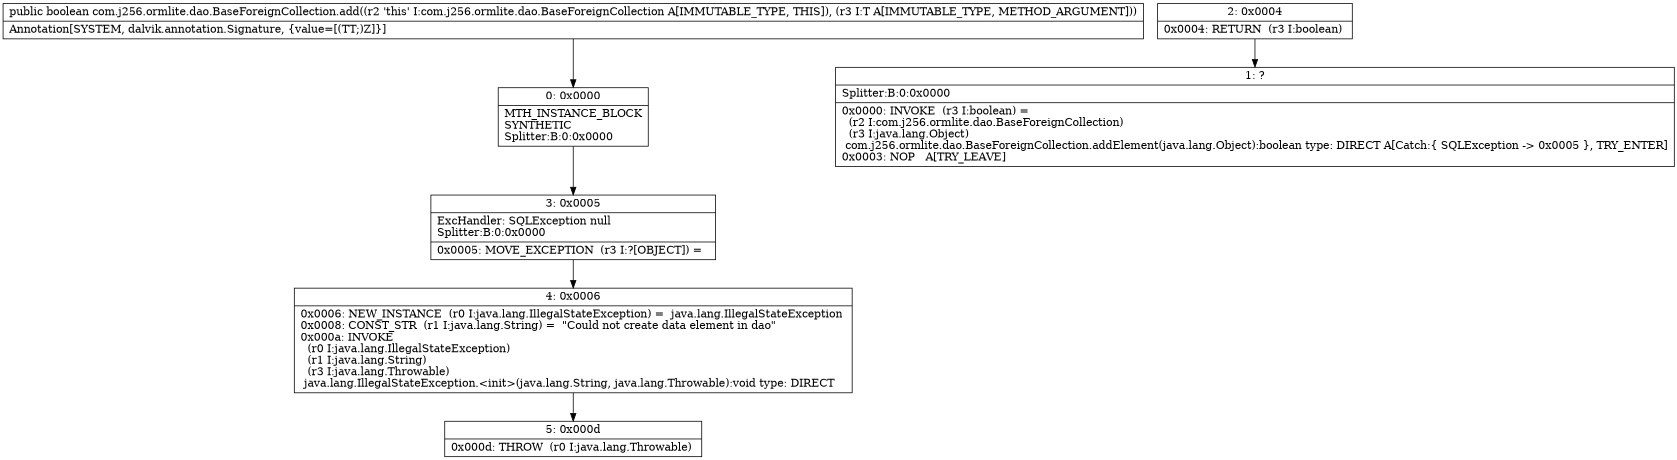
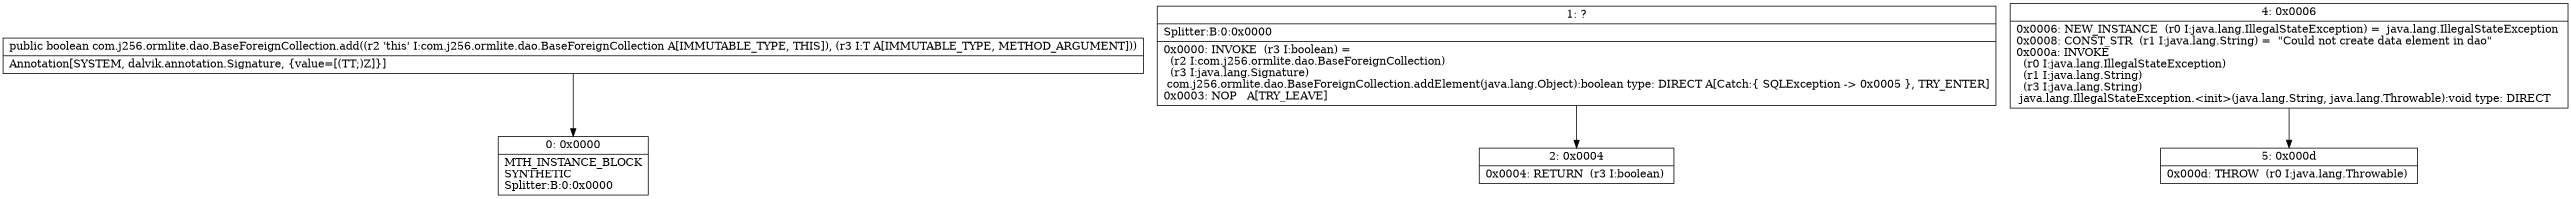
(1255, 49) -> (1577, 123)
(906, 134) -> (1236, 73)
(573, 227) -> none
(375, 372) -> (2079, 87)
